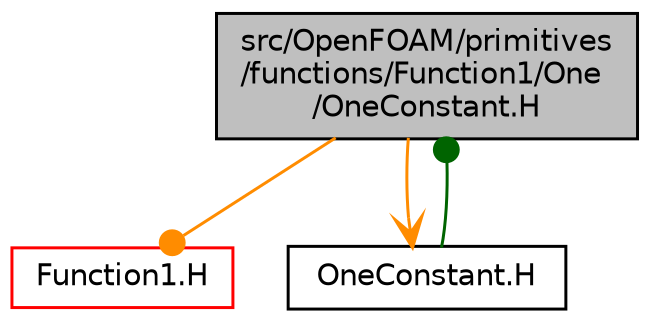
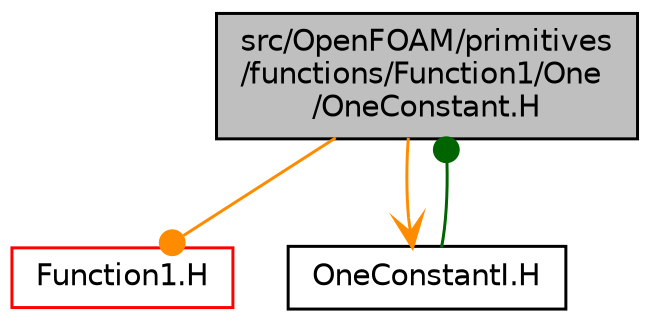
(427, 278) -> (427, 278)
